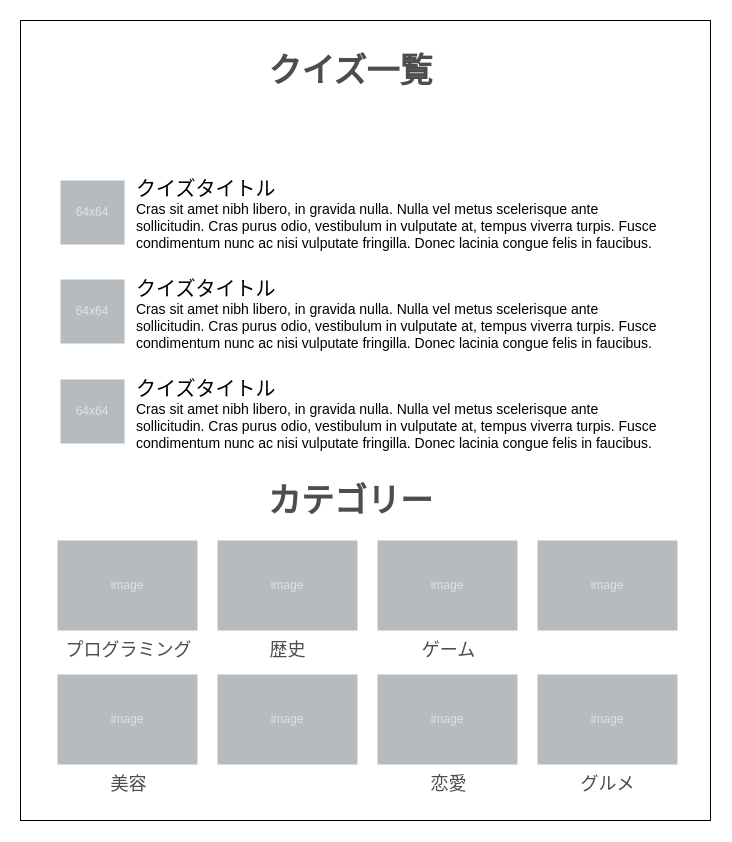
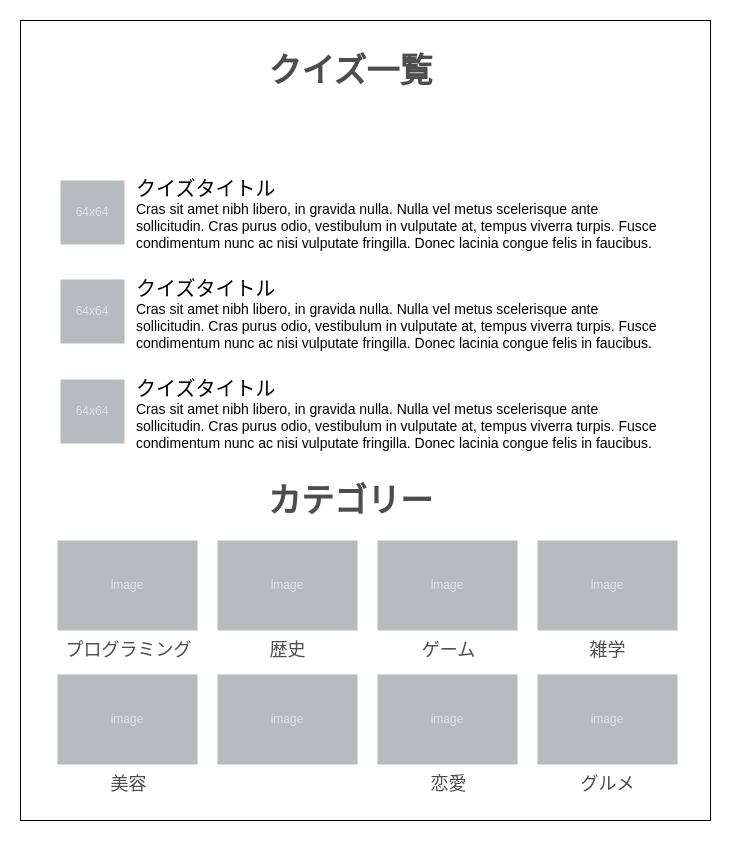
none -> (608, 651)
